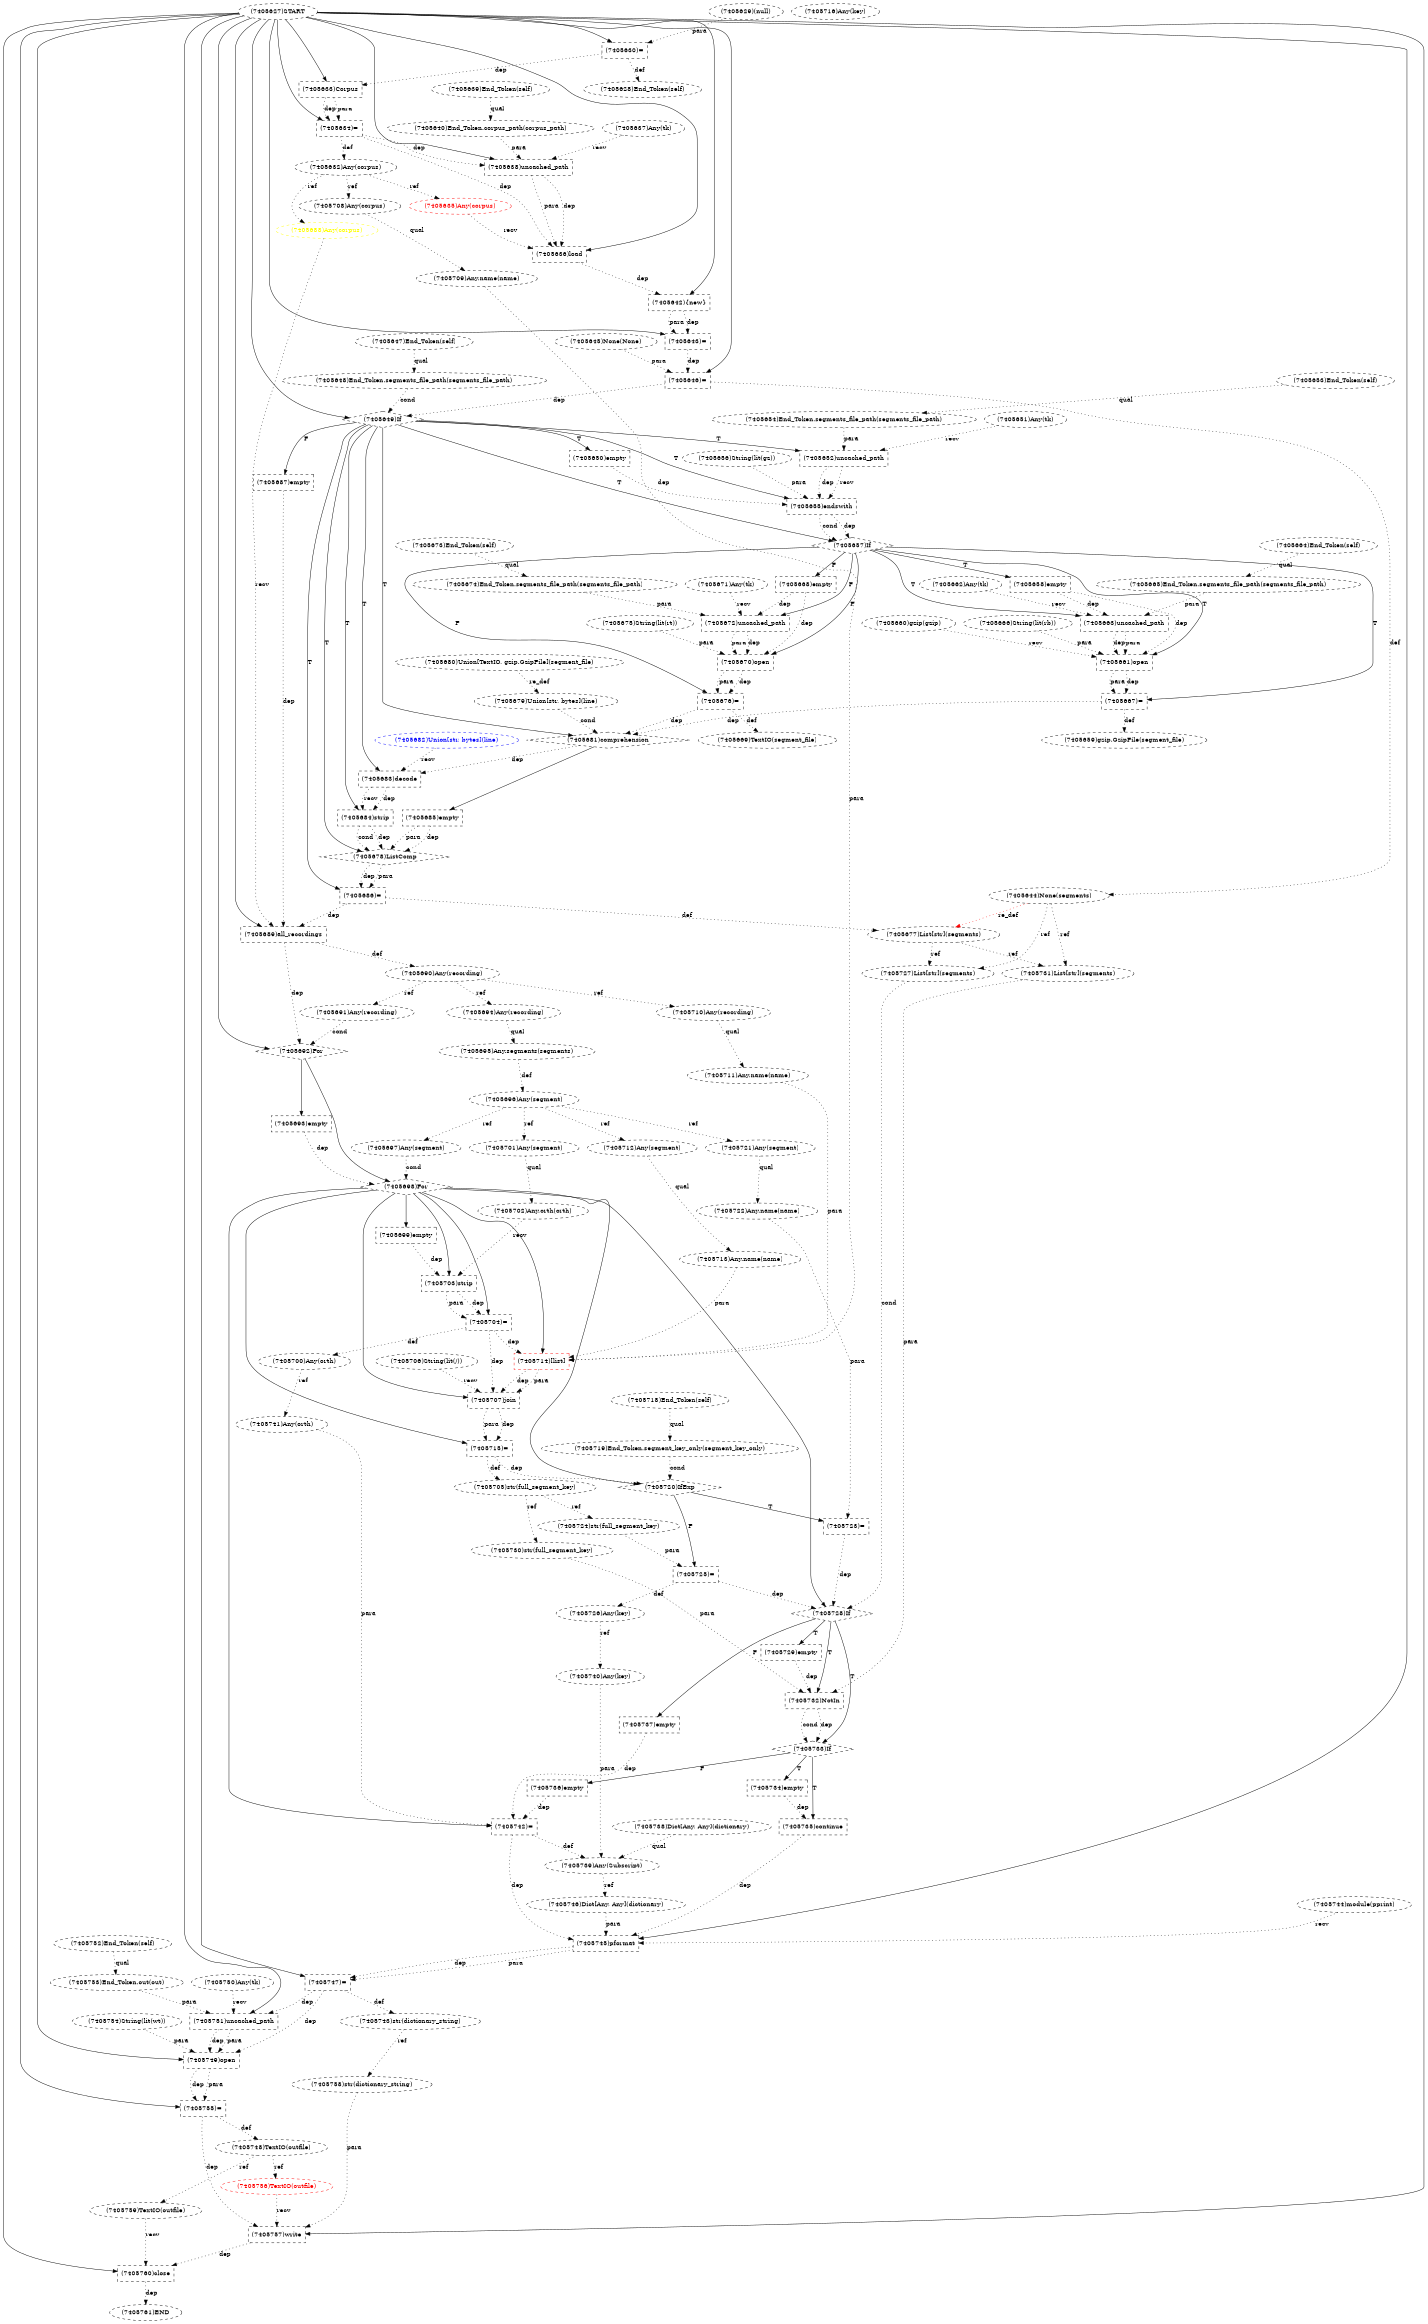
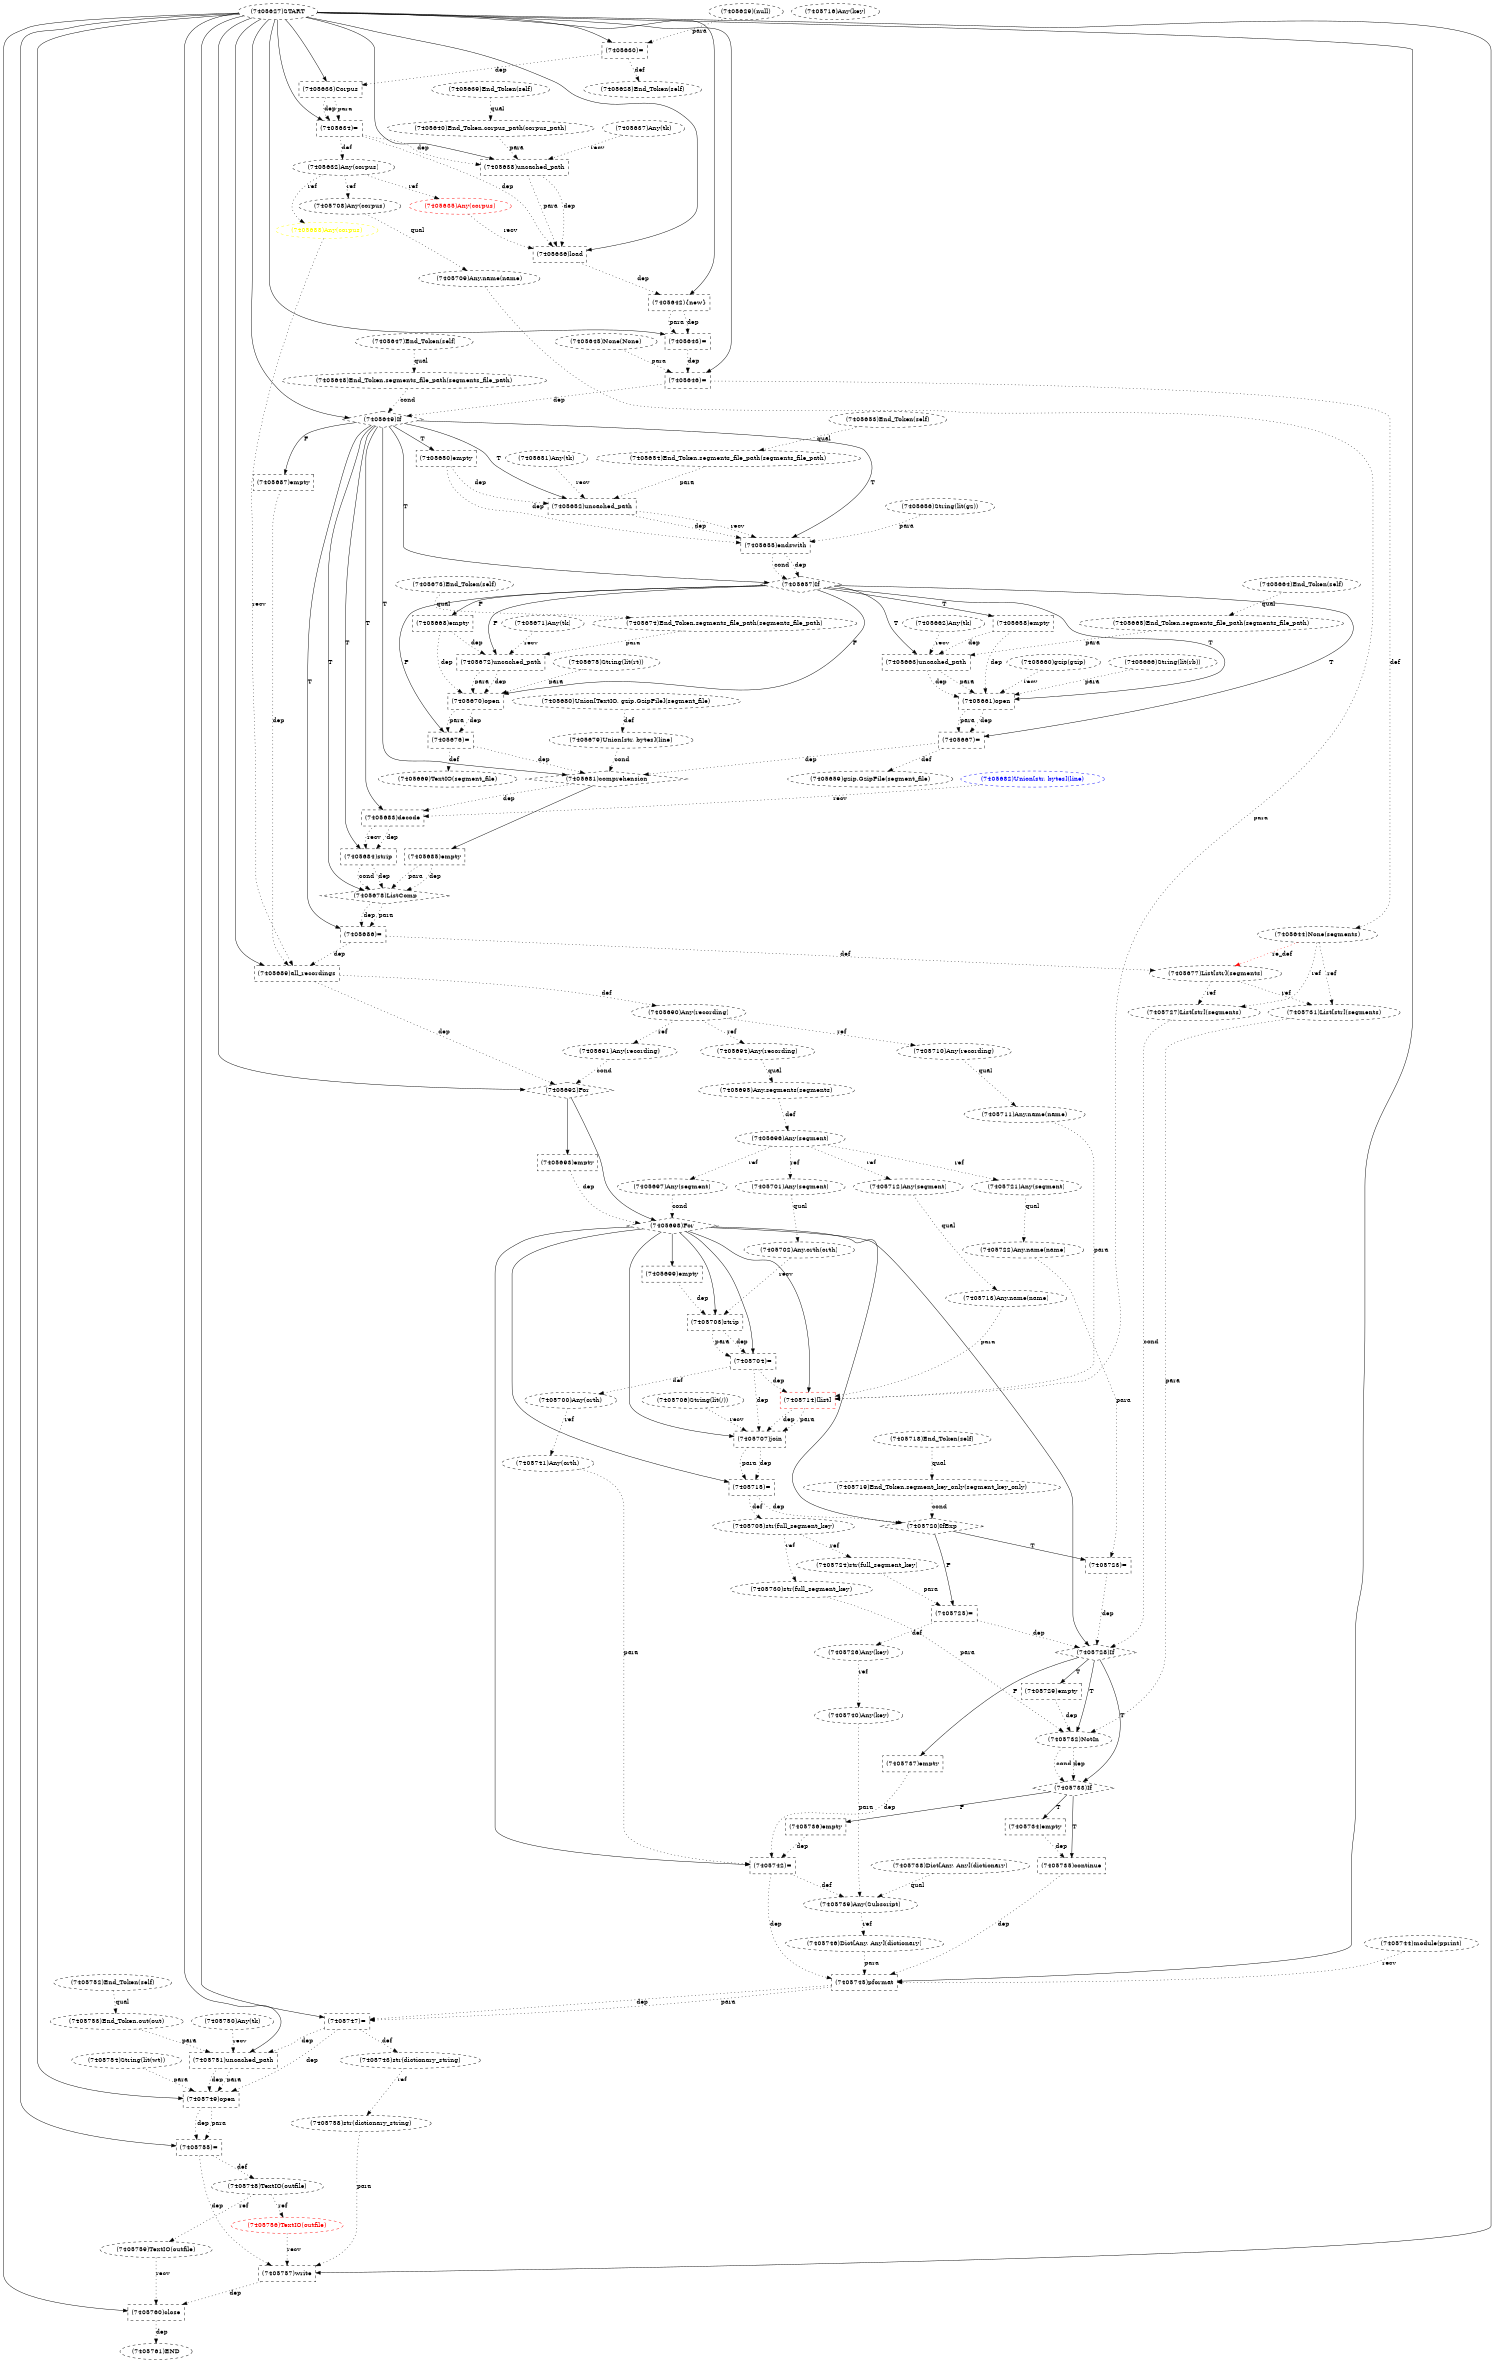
none -> (492, 496)
(540, 682) -> (629, 721)
(814, 1701) -> (1074, 1740)
